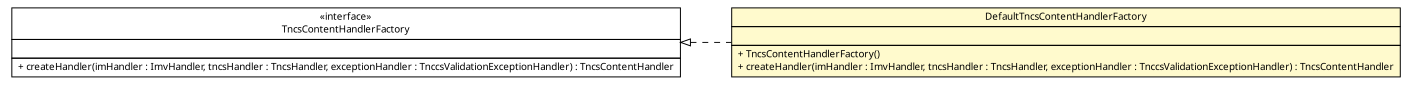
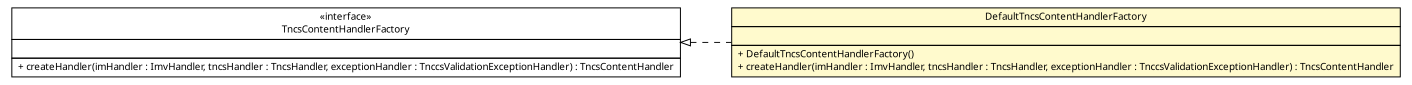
(809, 54) -> (826, 54)
